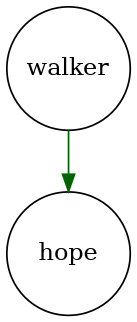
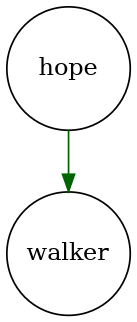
(69, 152) -> (69, 152)
